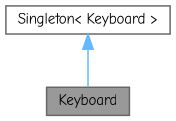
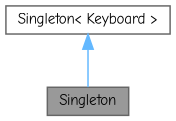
(88, 101) -> (88, 101)
